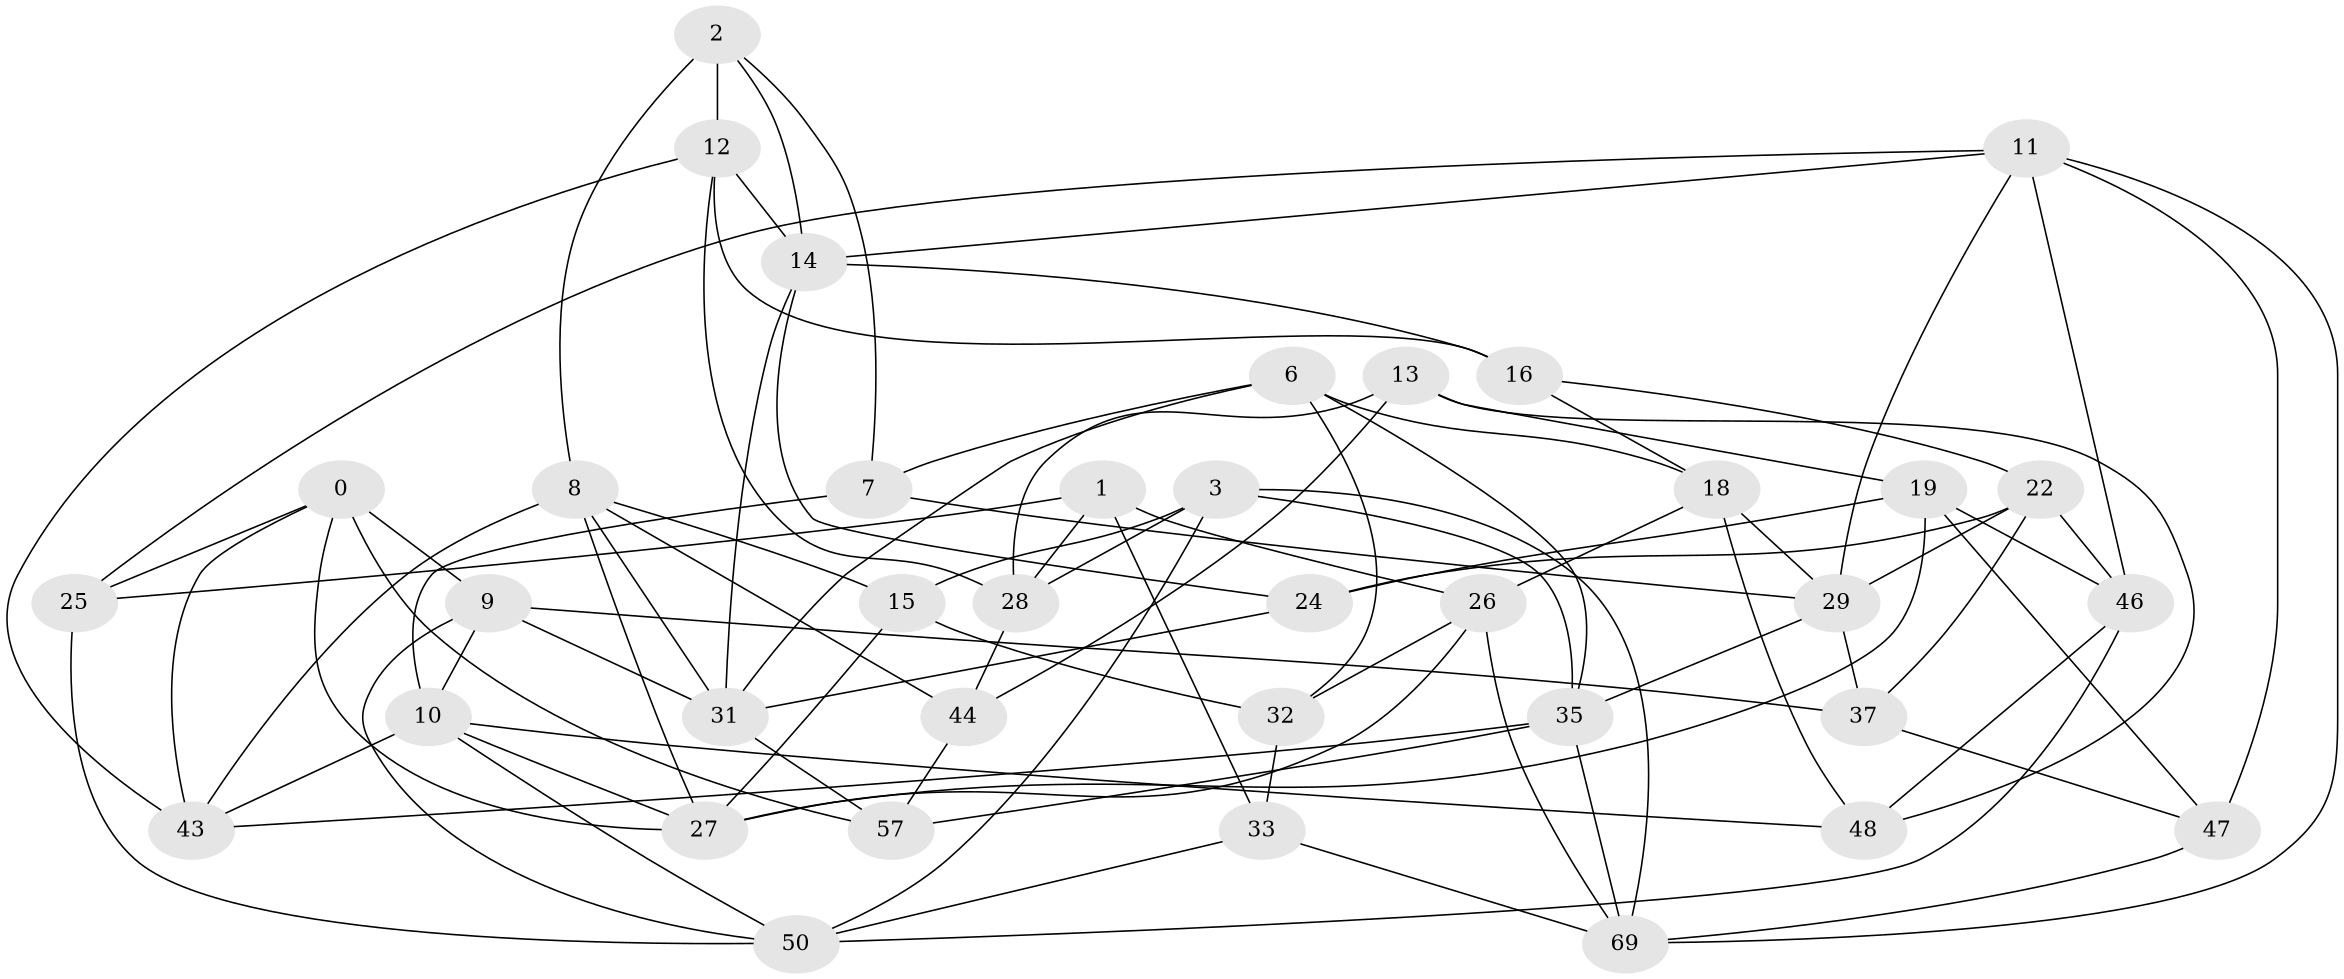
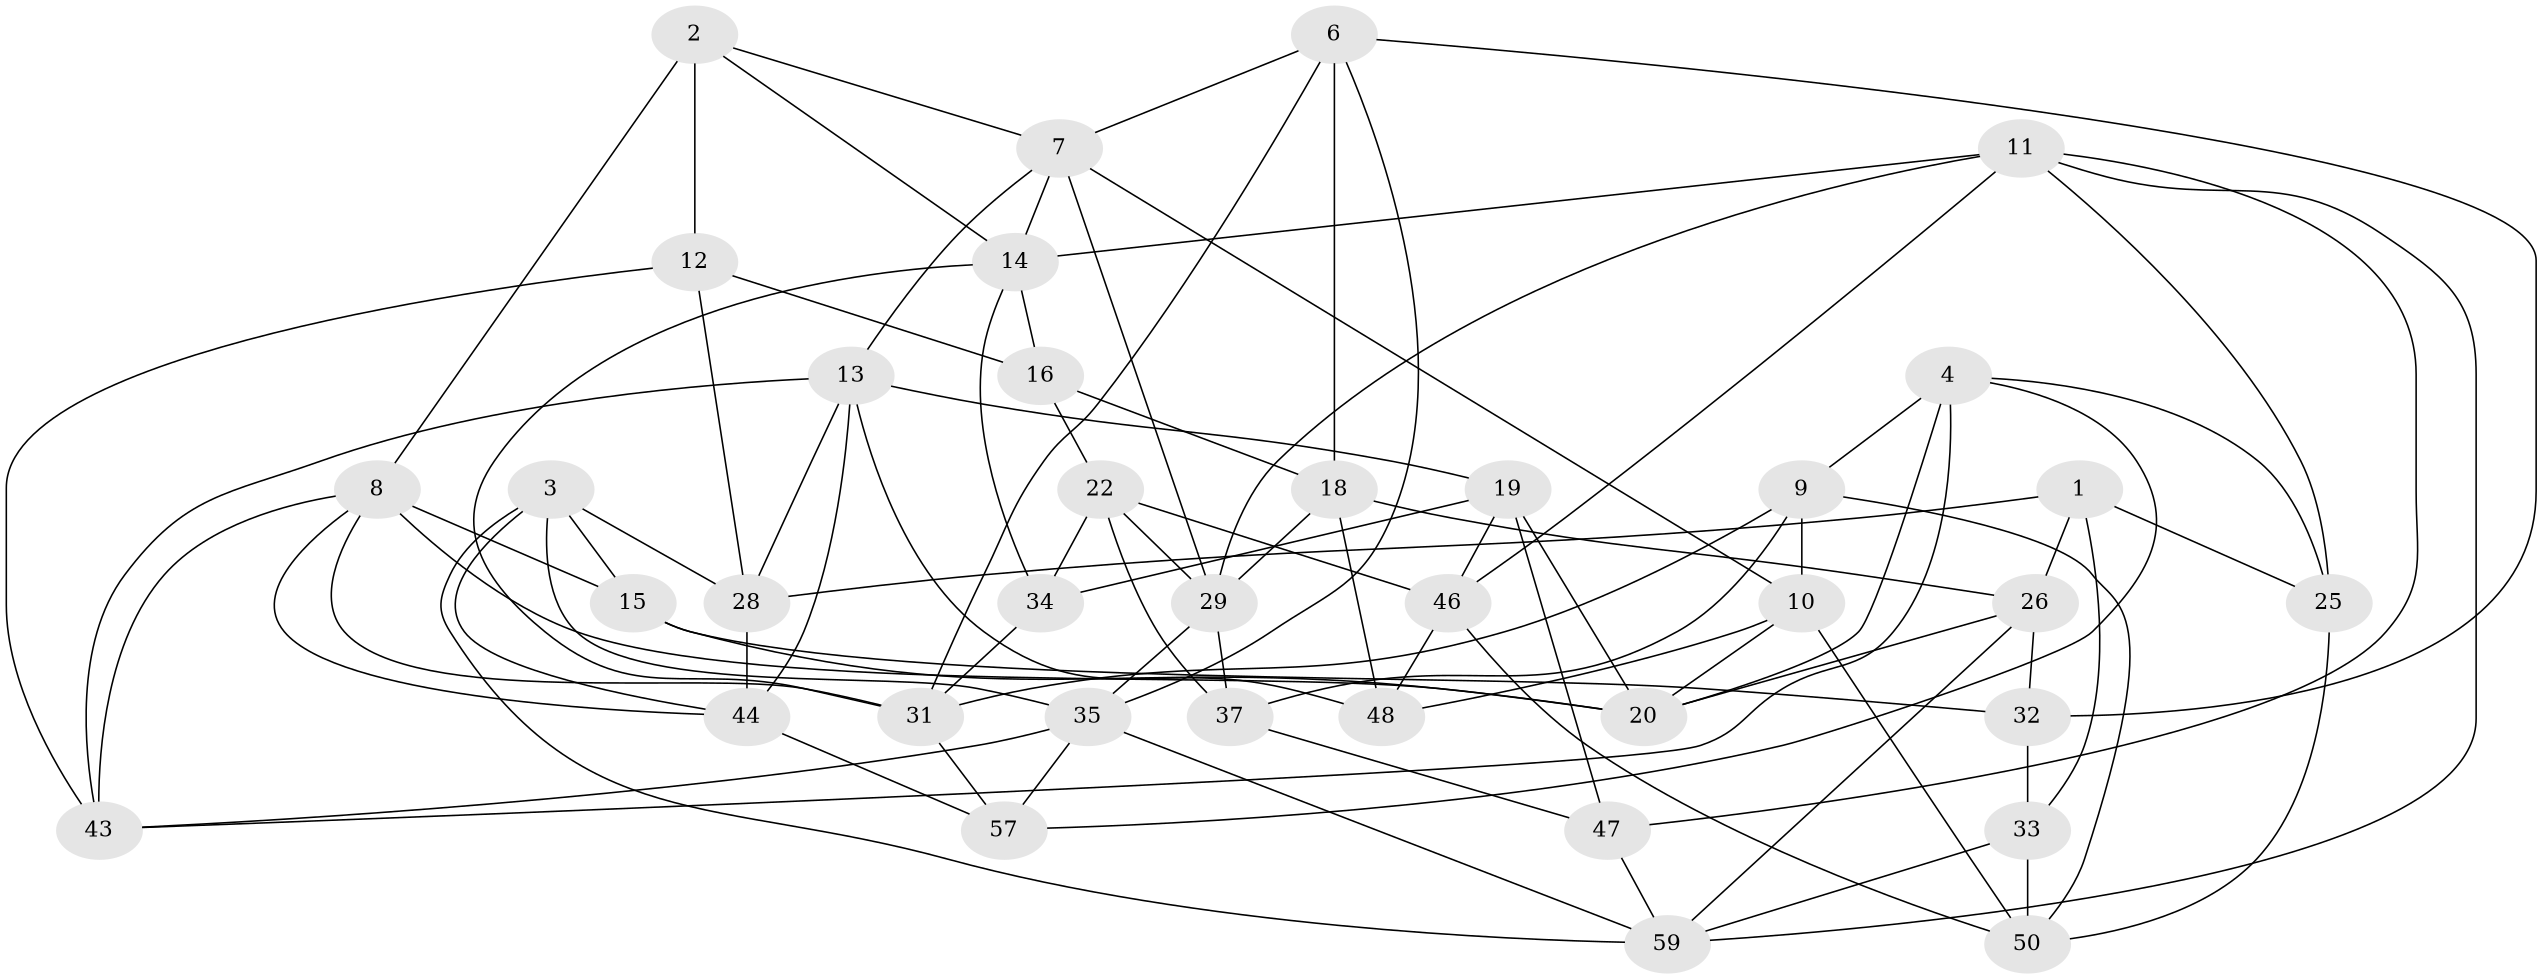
(761, 205) -> (1037, 205)
none -> (942, 252)
(342, 490) -> (1949, 376)
(1310, 603) -> (1041, 603)
(1048, 752) -> (510, 661)
(310, 774) -> (335, 457)
(705, 831) -> (1644, 717)
(1625, 944) -> (1668, 944)
